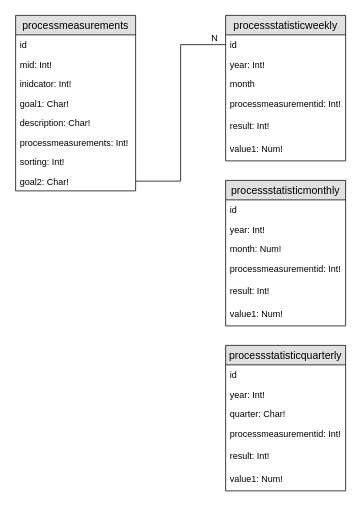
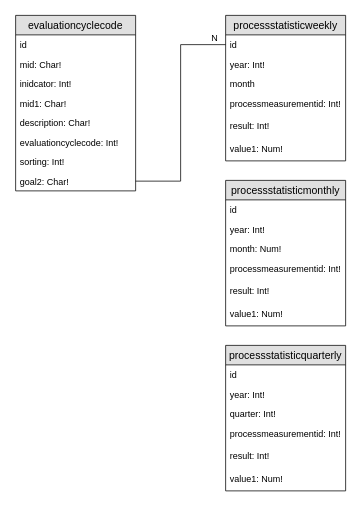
(75, 26) -> (75, 26)
(38, 65) -> (40, 65)
(45, 104) -> (43, 104)
(79, 143) -> (75, 143)
(261, 414) -> (259, 414)
